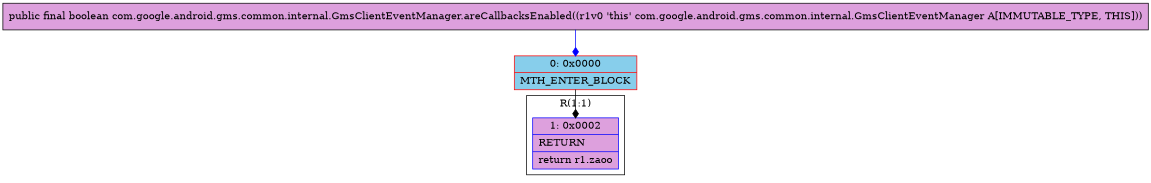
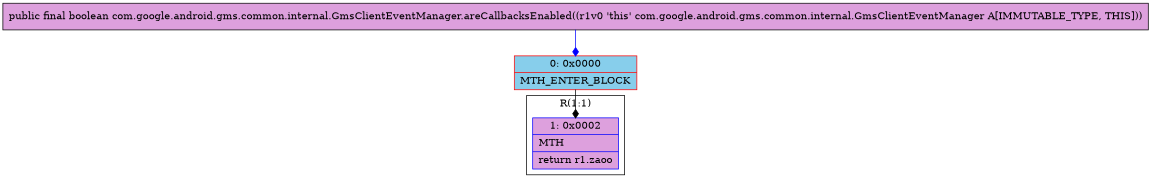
(562, 143) -> (551, 143)
